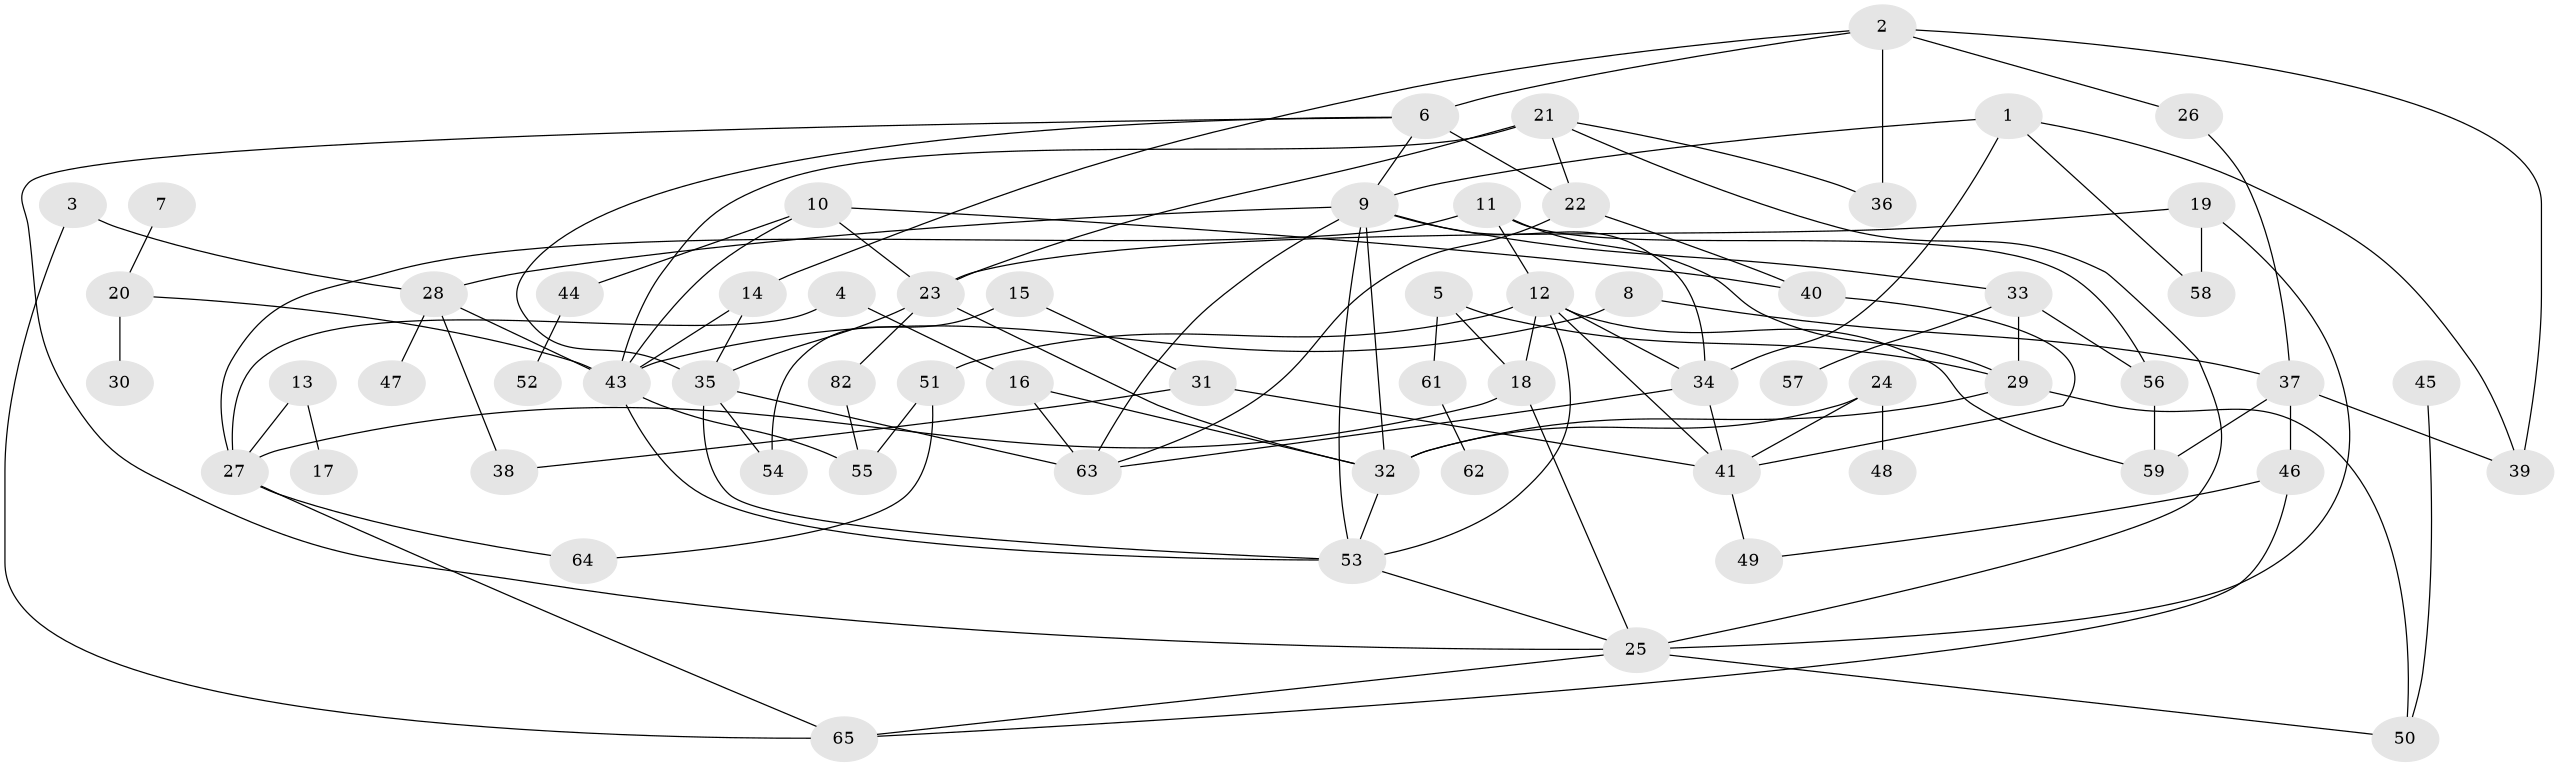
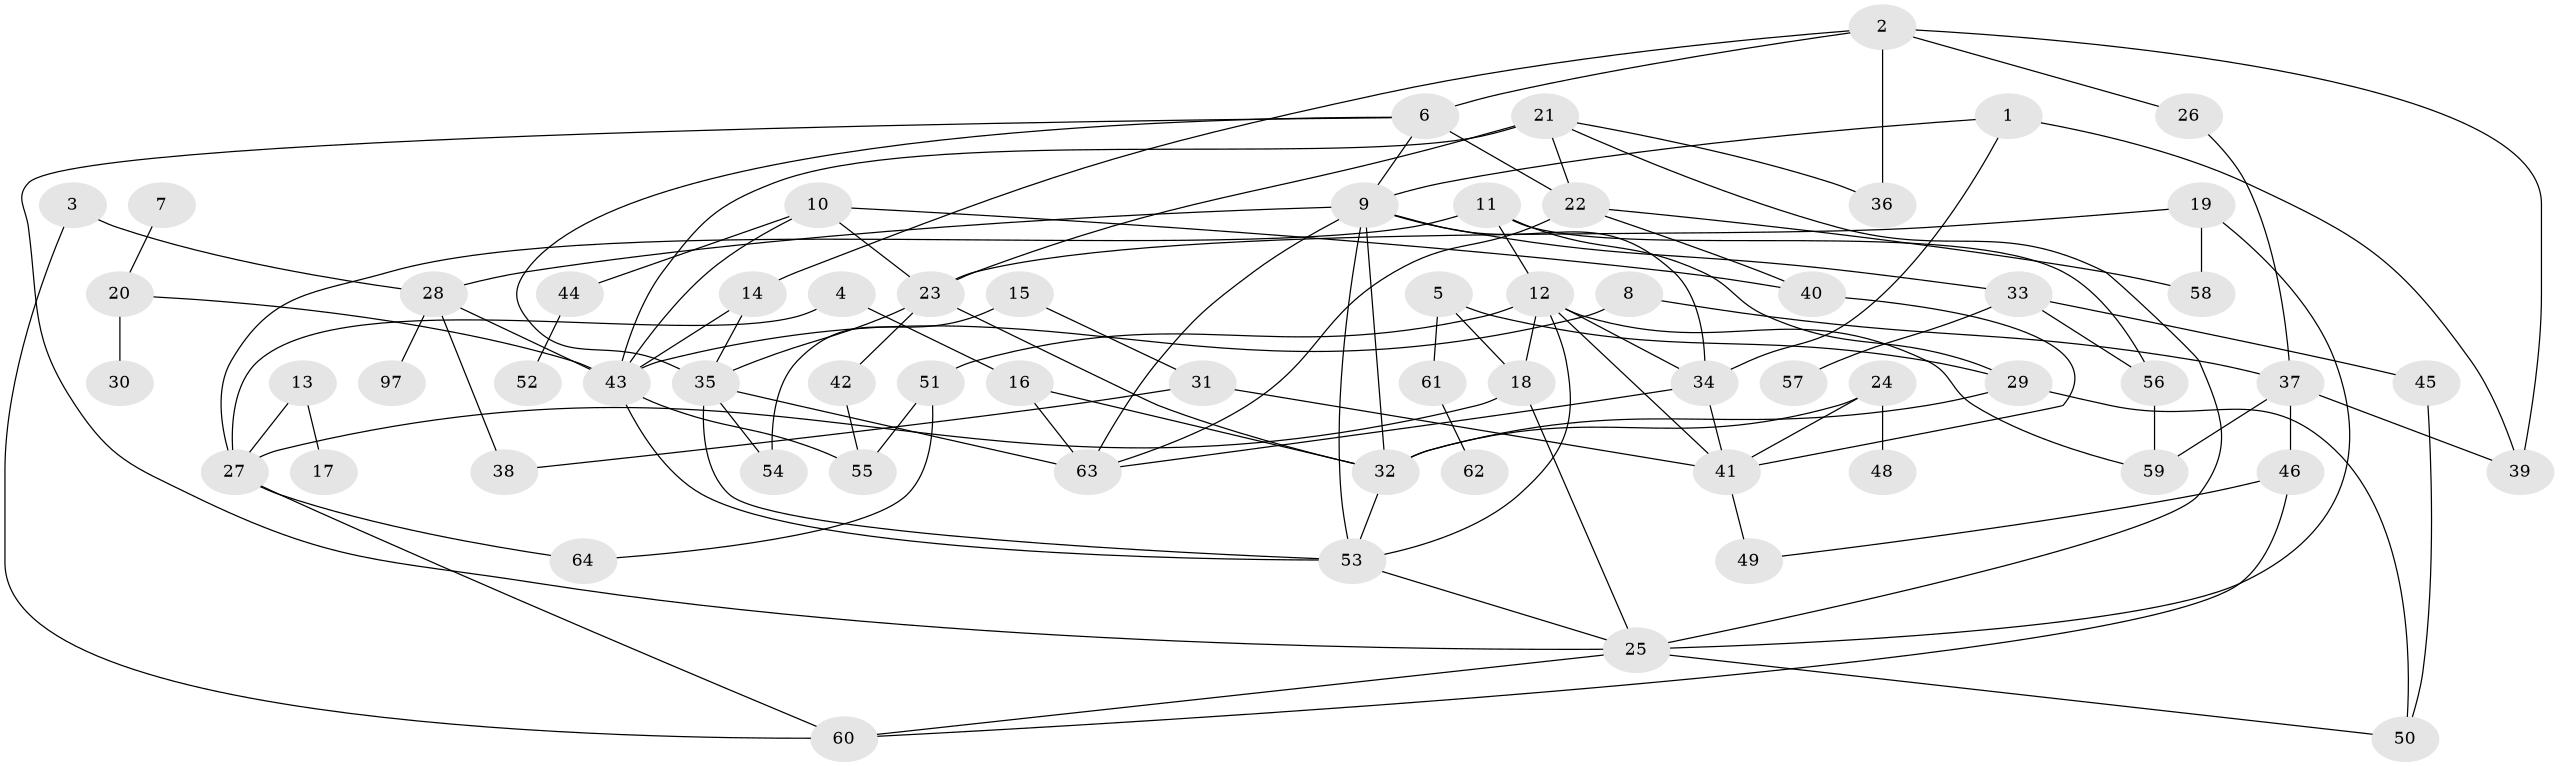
(2105, 205) -> (1750, 224)
(2019, 347) -> (2223, 337)
(392, 383) -> (392, 383)
(842, 383) -> (842, 383)
(844, 739) -> (844, 739)
